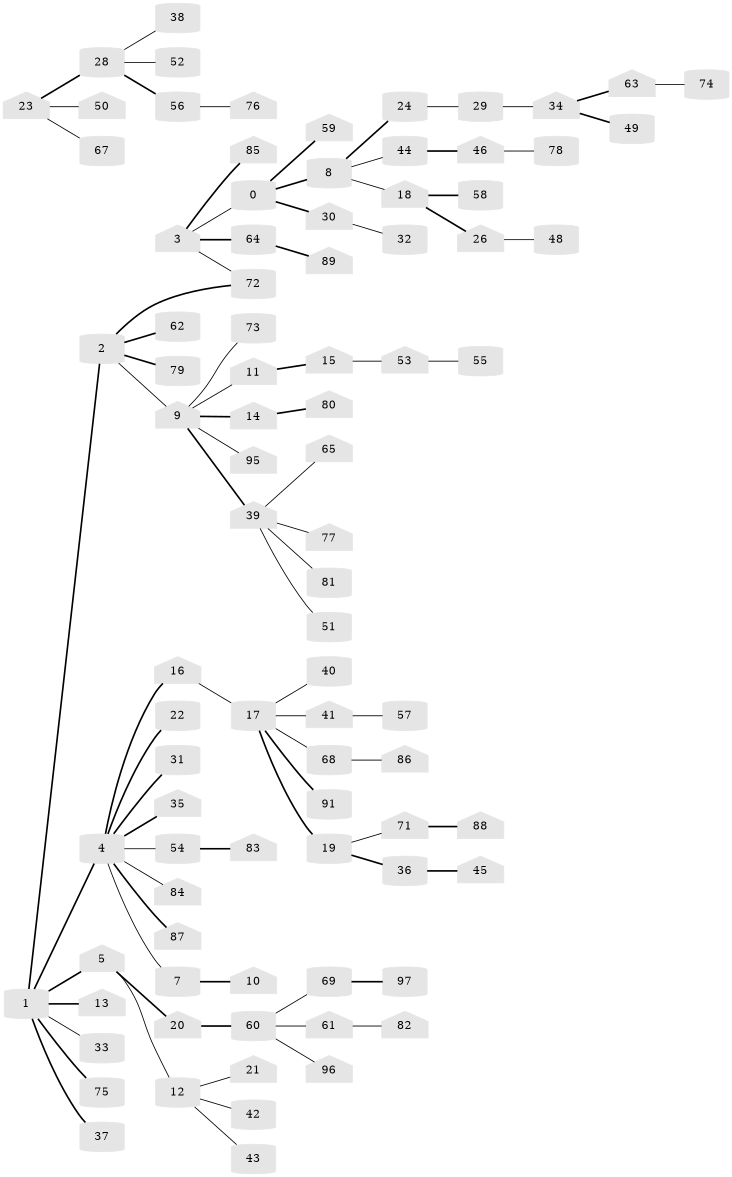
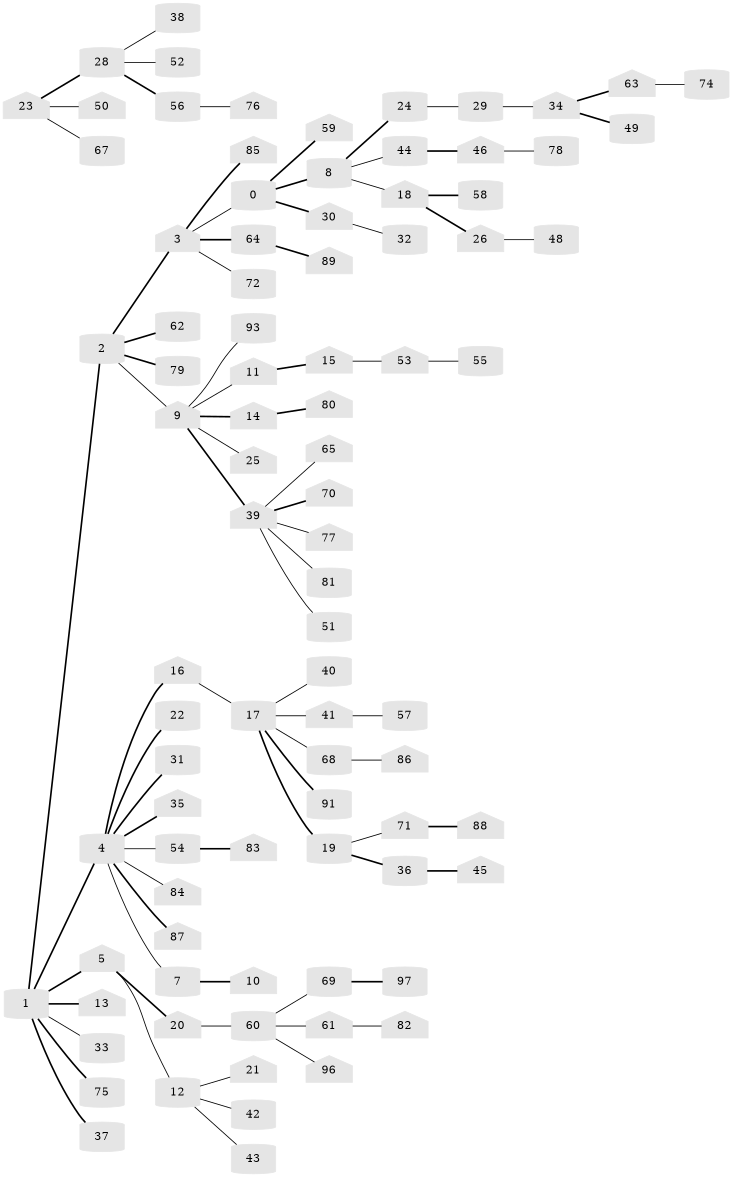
(169, 299) -> (141, 293)
(253, 328) -> (253, 328)
(253, 461) -> (253, 461)
none -> (329, 494)
(216, 1026) -> (216, 1026)
